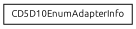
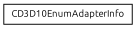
(68, 14) -> (68, 14)
